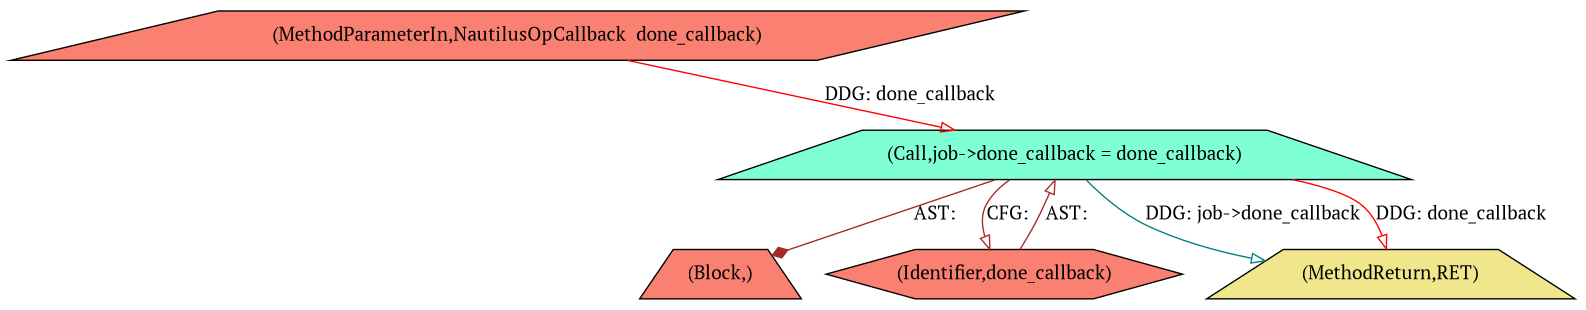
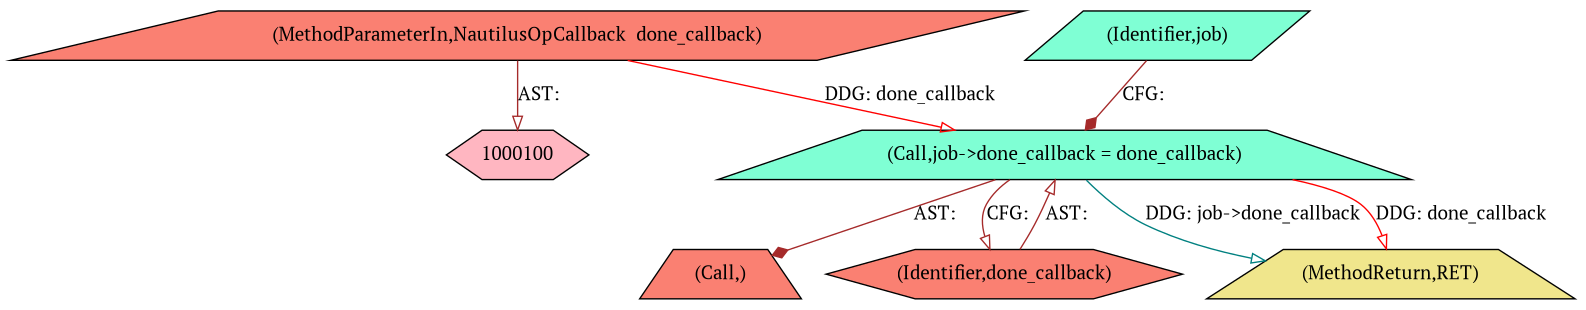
none -> (1167, 36)
none -> (518, 155)
(721, 274) -> (721, 274)
